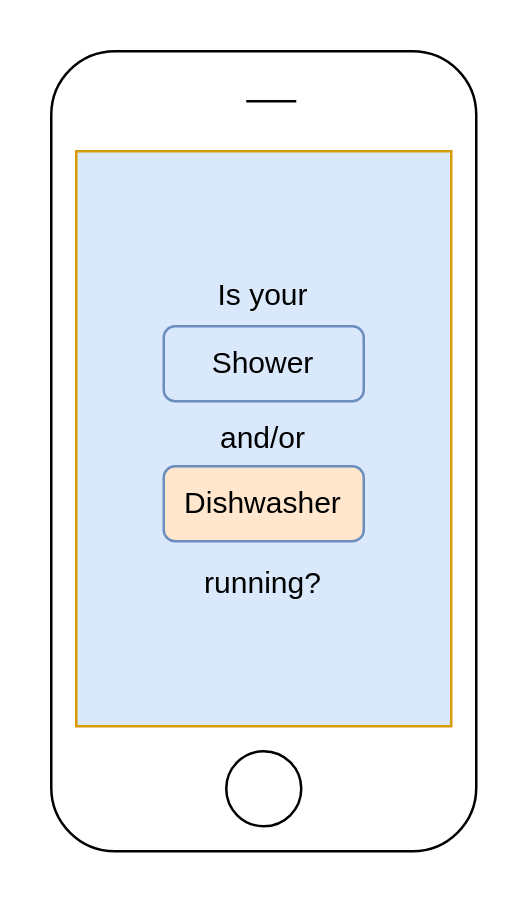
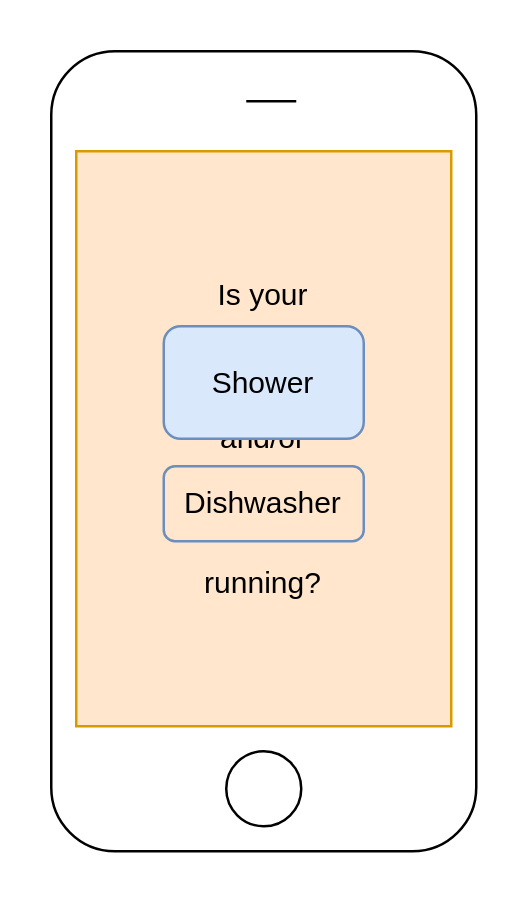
(264, 364) -> (264, 383)
(264, 439) -> (264, 439)
